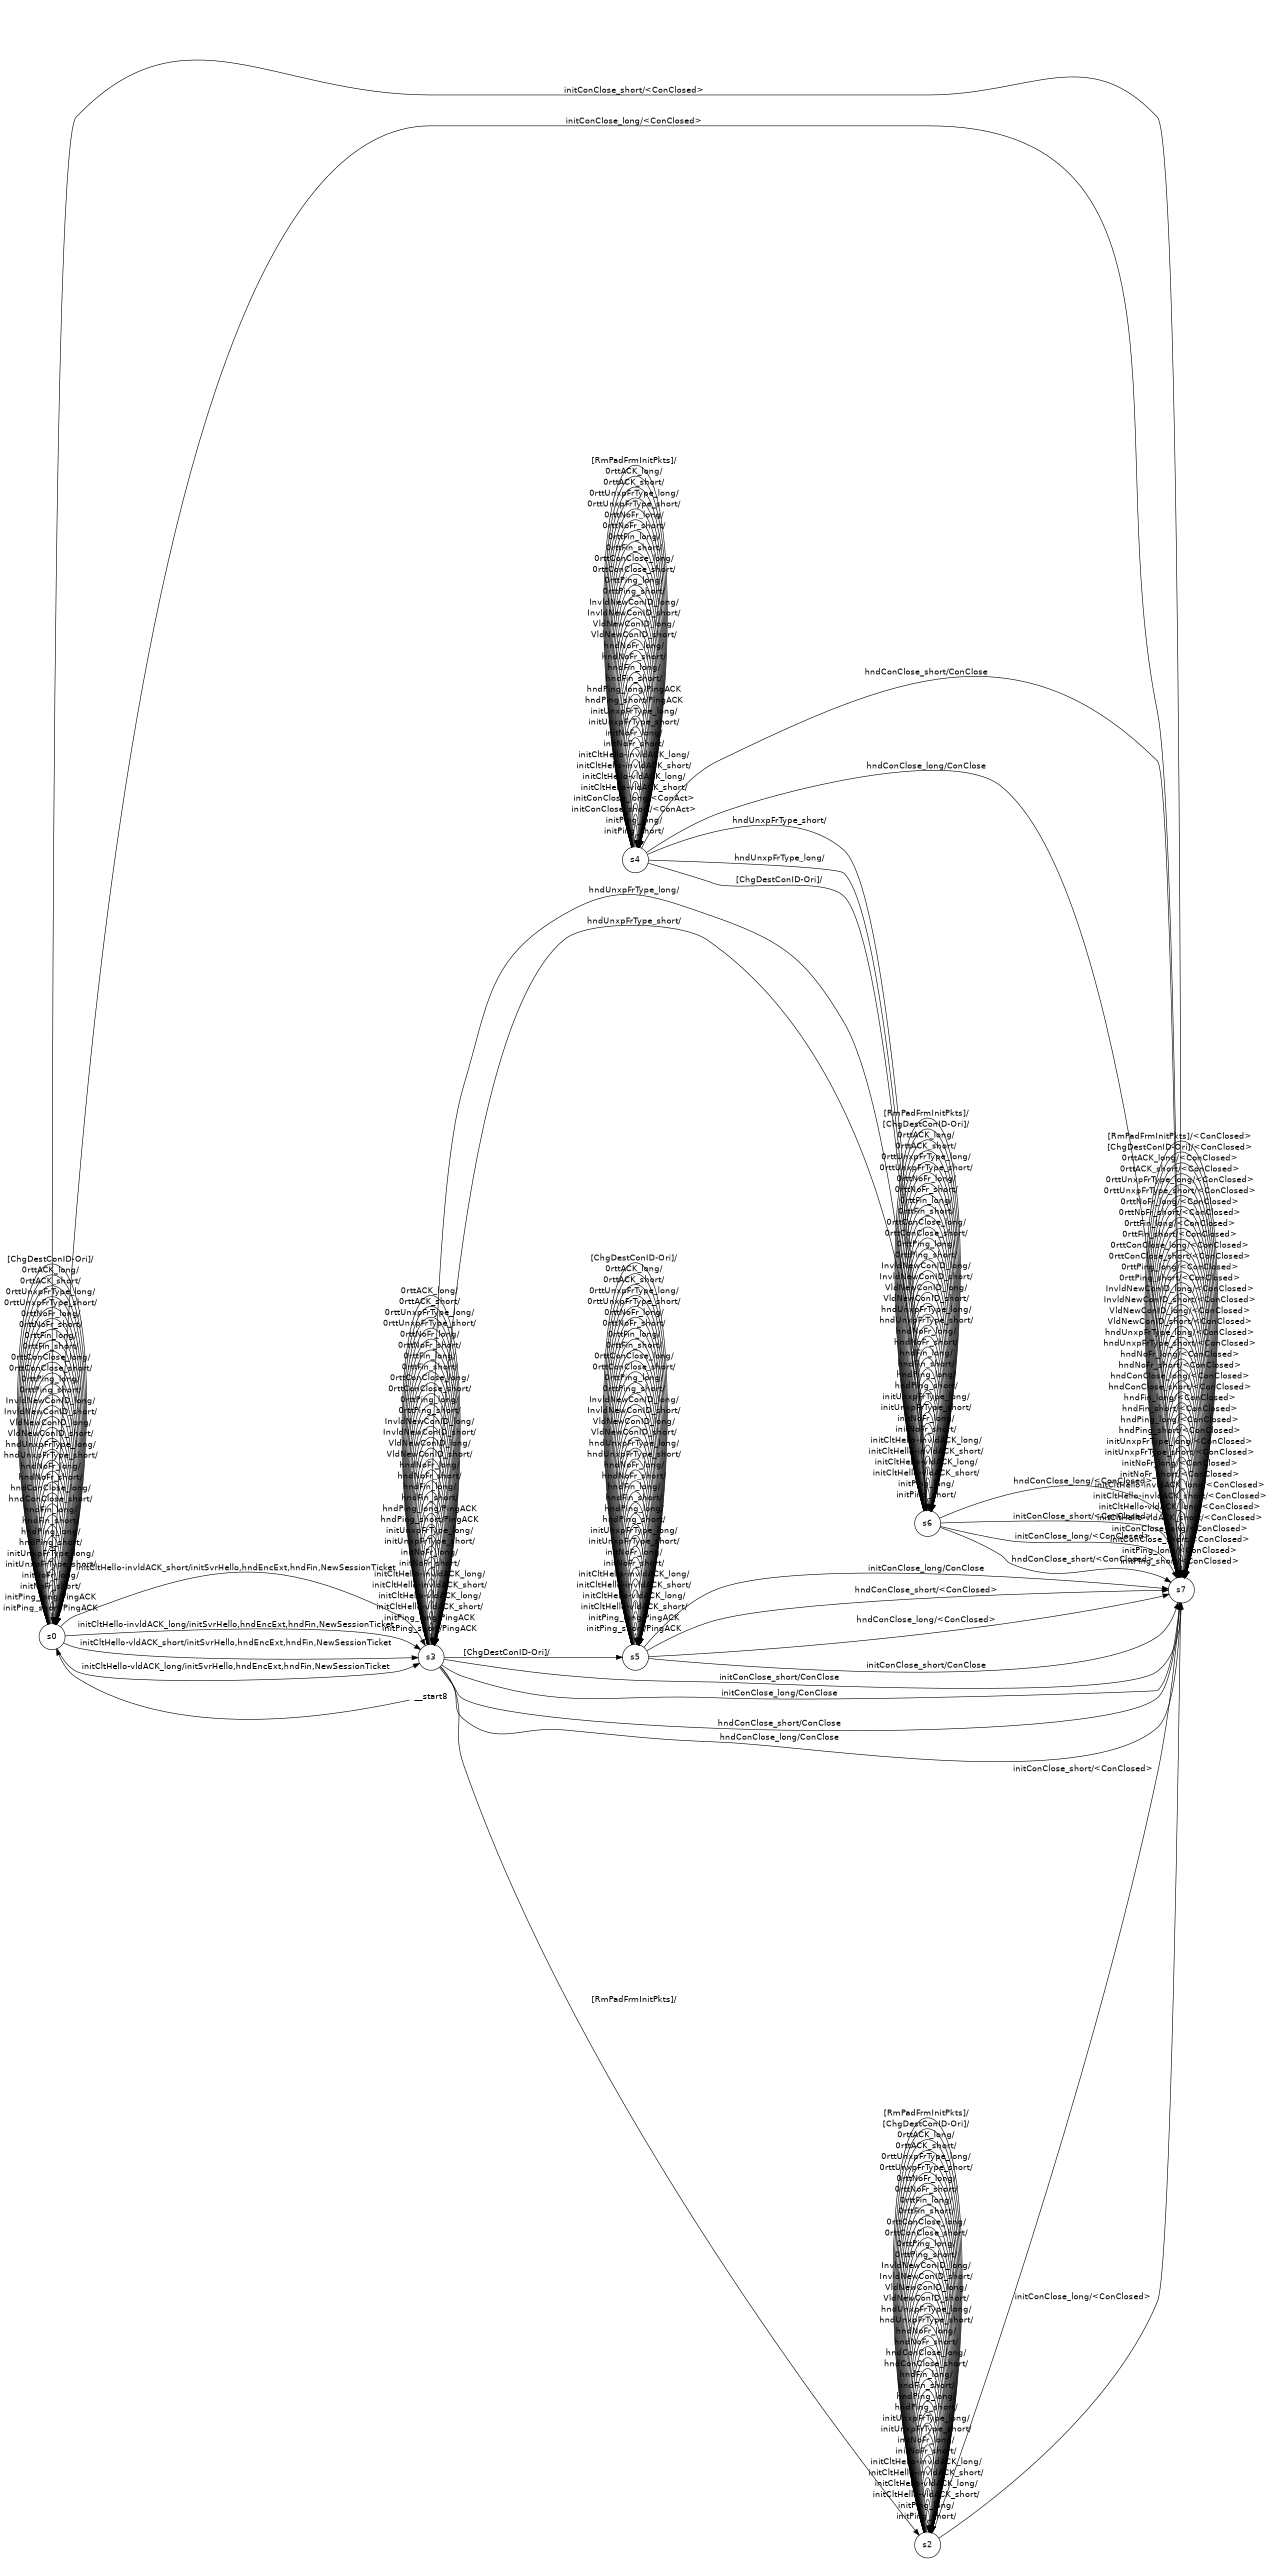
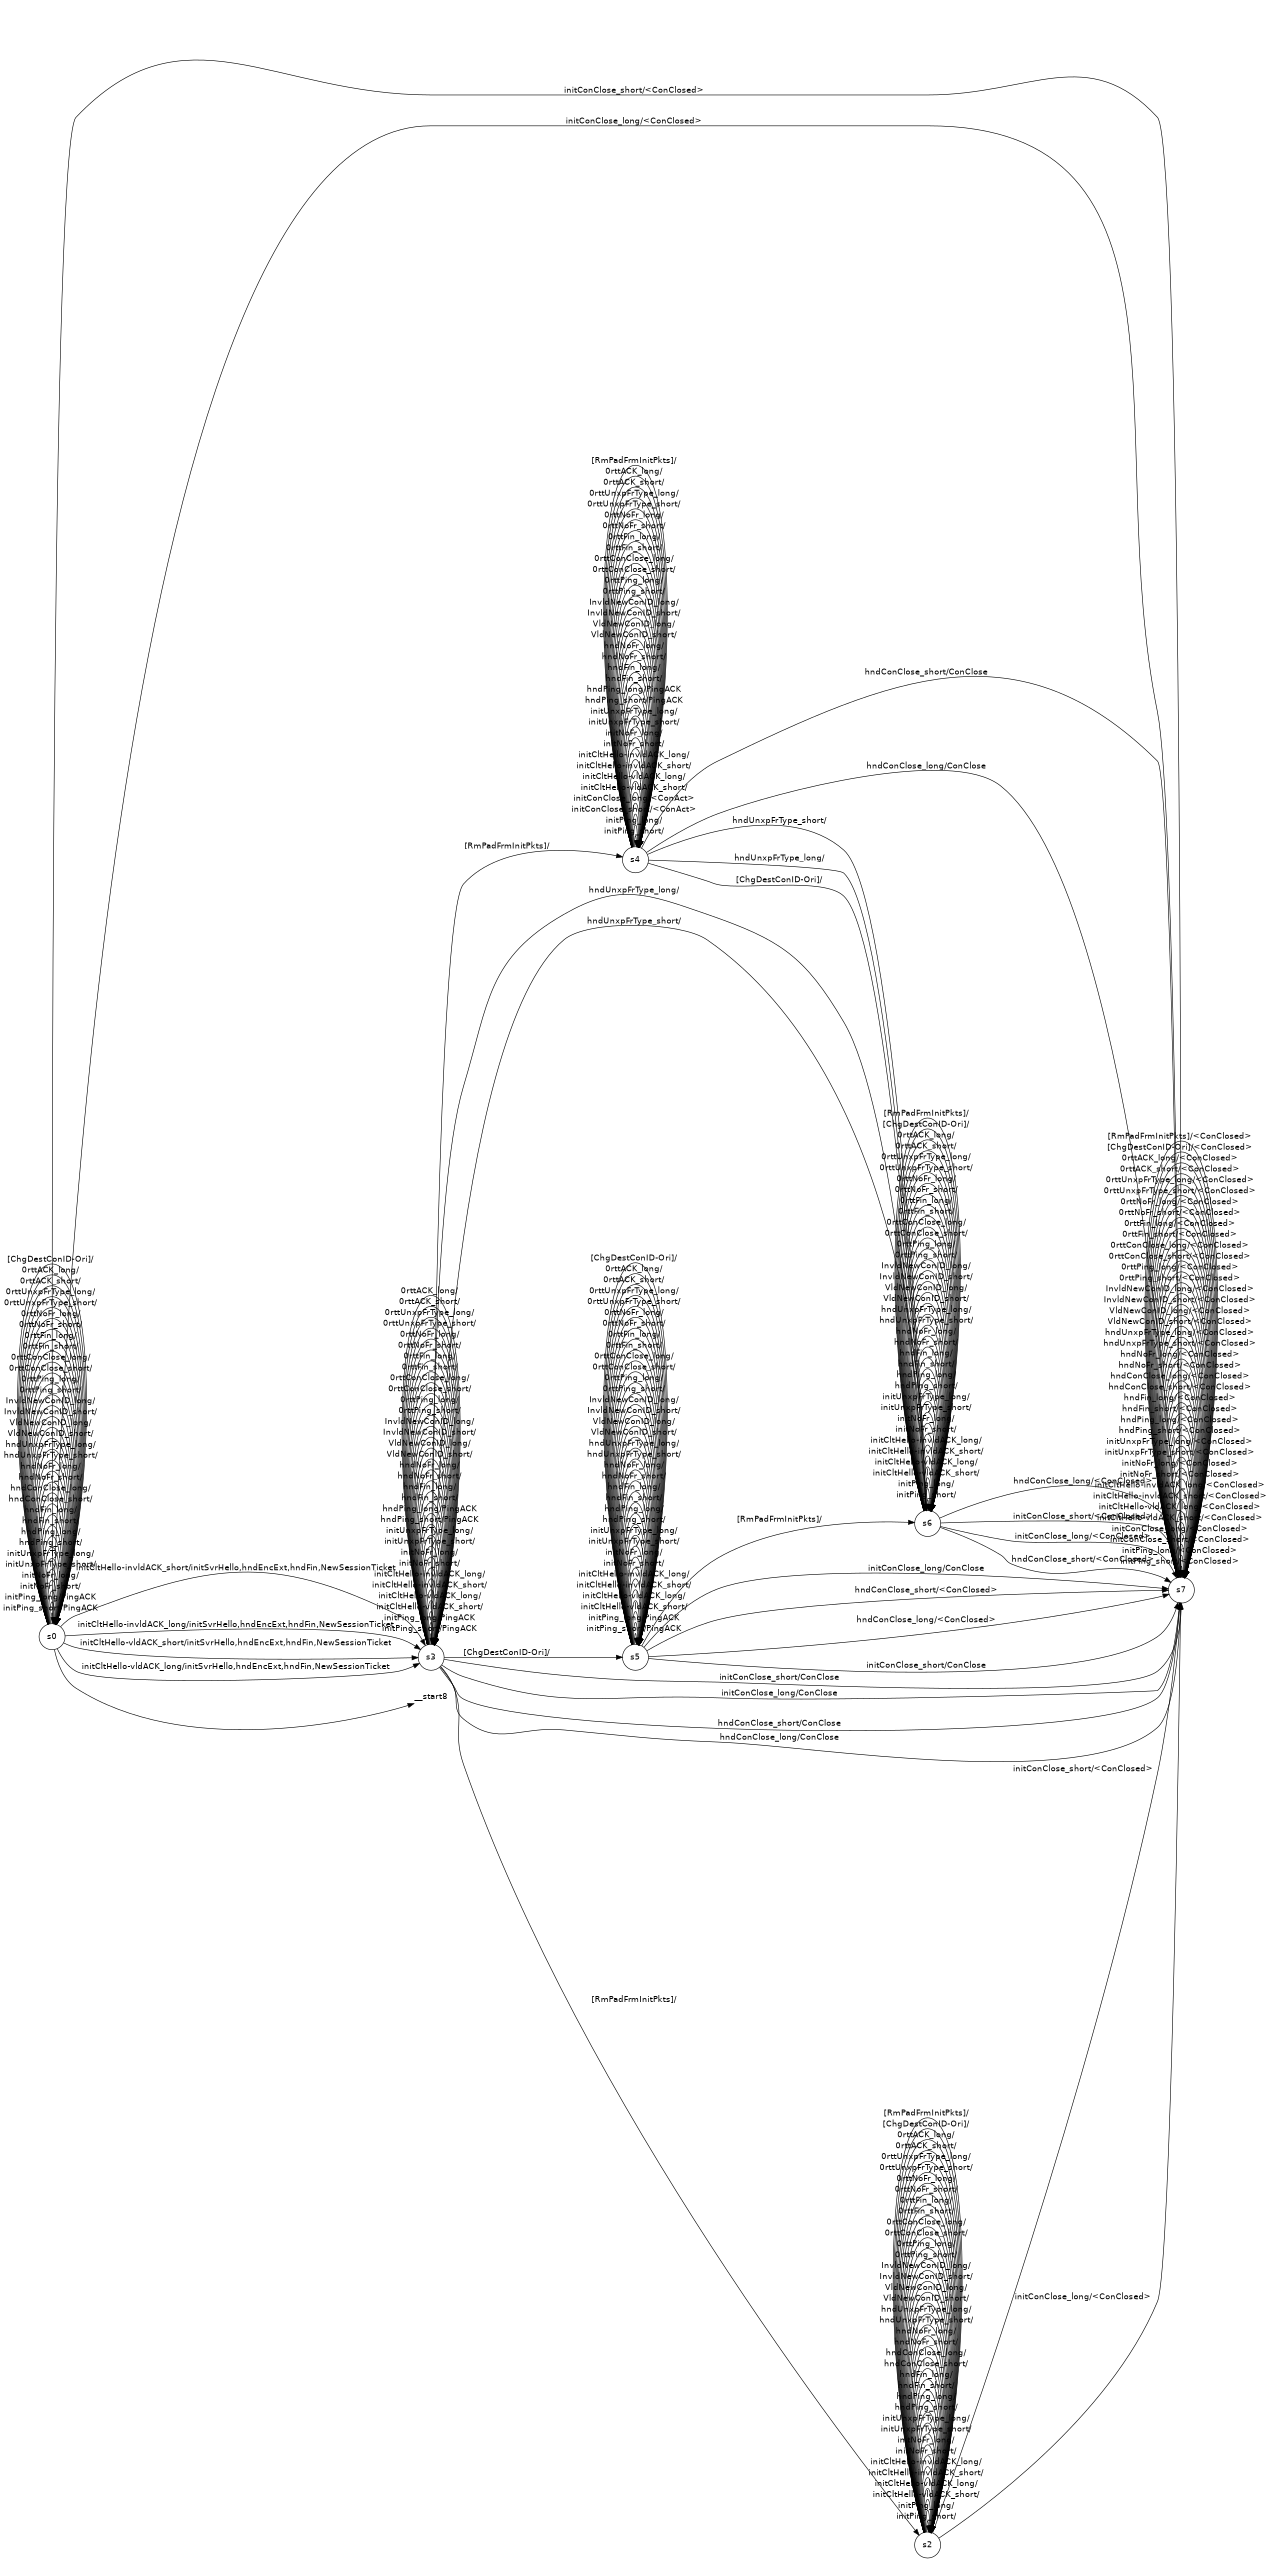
none -> (440, 1182)
none -> (754, 1542)
(226, 1718) -> (217, 1729)
